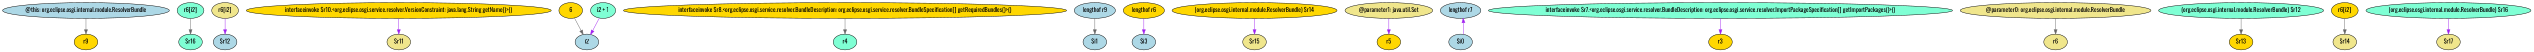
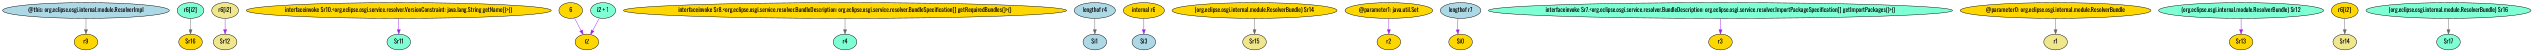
(86, 10) -> (86, 10)
(1095, 10) -> (1095, 10)
(1144, 10) -> (1144, 10)
(1389, 10) -> (1389, 10)
(2056, 10) -> (2056, 10)
(578, 24) -> (578, 24)
(1255, 24) -> (1255, 24)
(2241, 24) -> (2241, 24)
(2448, 24) -> (2448, 24)
(1464, 29) -> (1458, 24)
(191, 42) -> (191, 42)
(225, 42) -> (225, 42)
(399, 42) -> (399, 42)
(587, 42) -> (587, 42)
(1389, 42) -> (1389, 42)
(1461, 42) -> (1461, 42)
(2056, 42) -> (2056, 42)
(2448, 42) -> (2448, 42)
